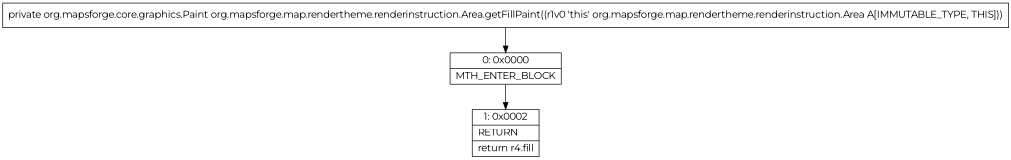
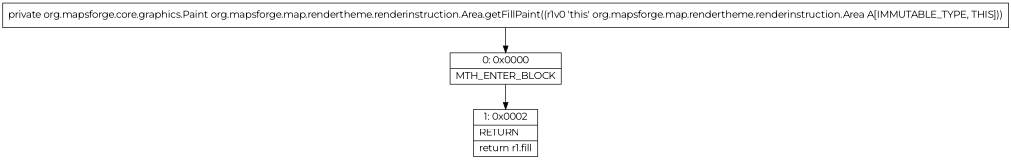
(506, 148) -> (506, 148)
